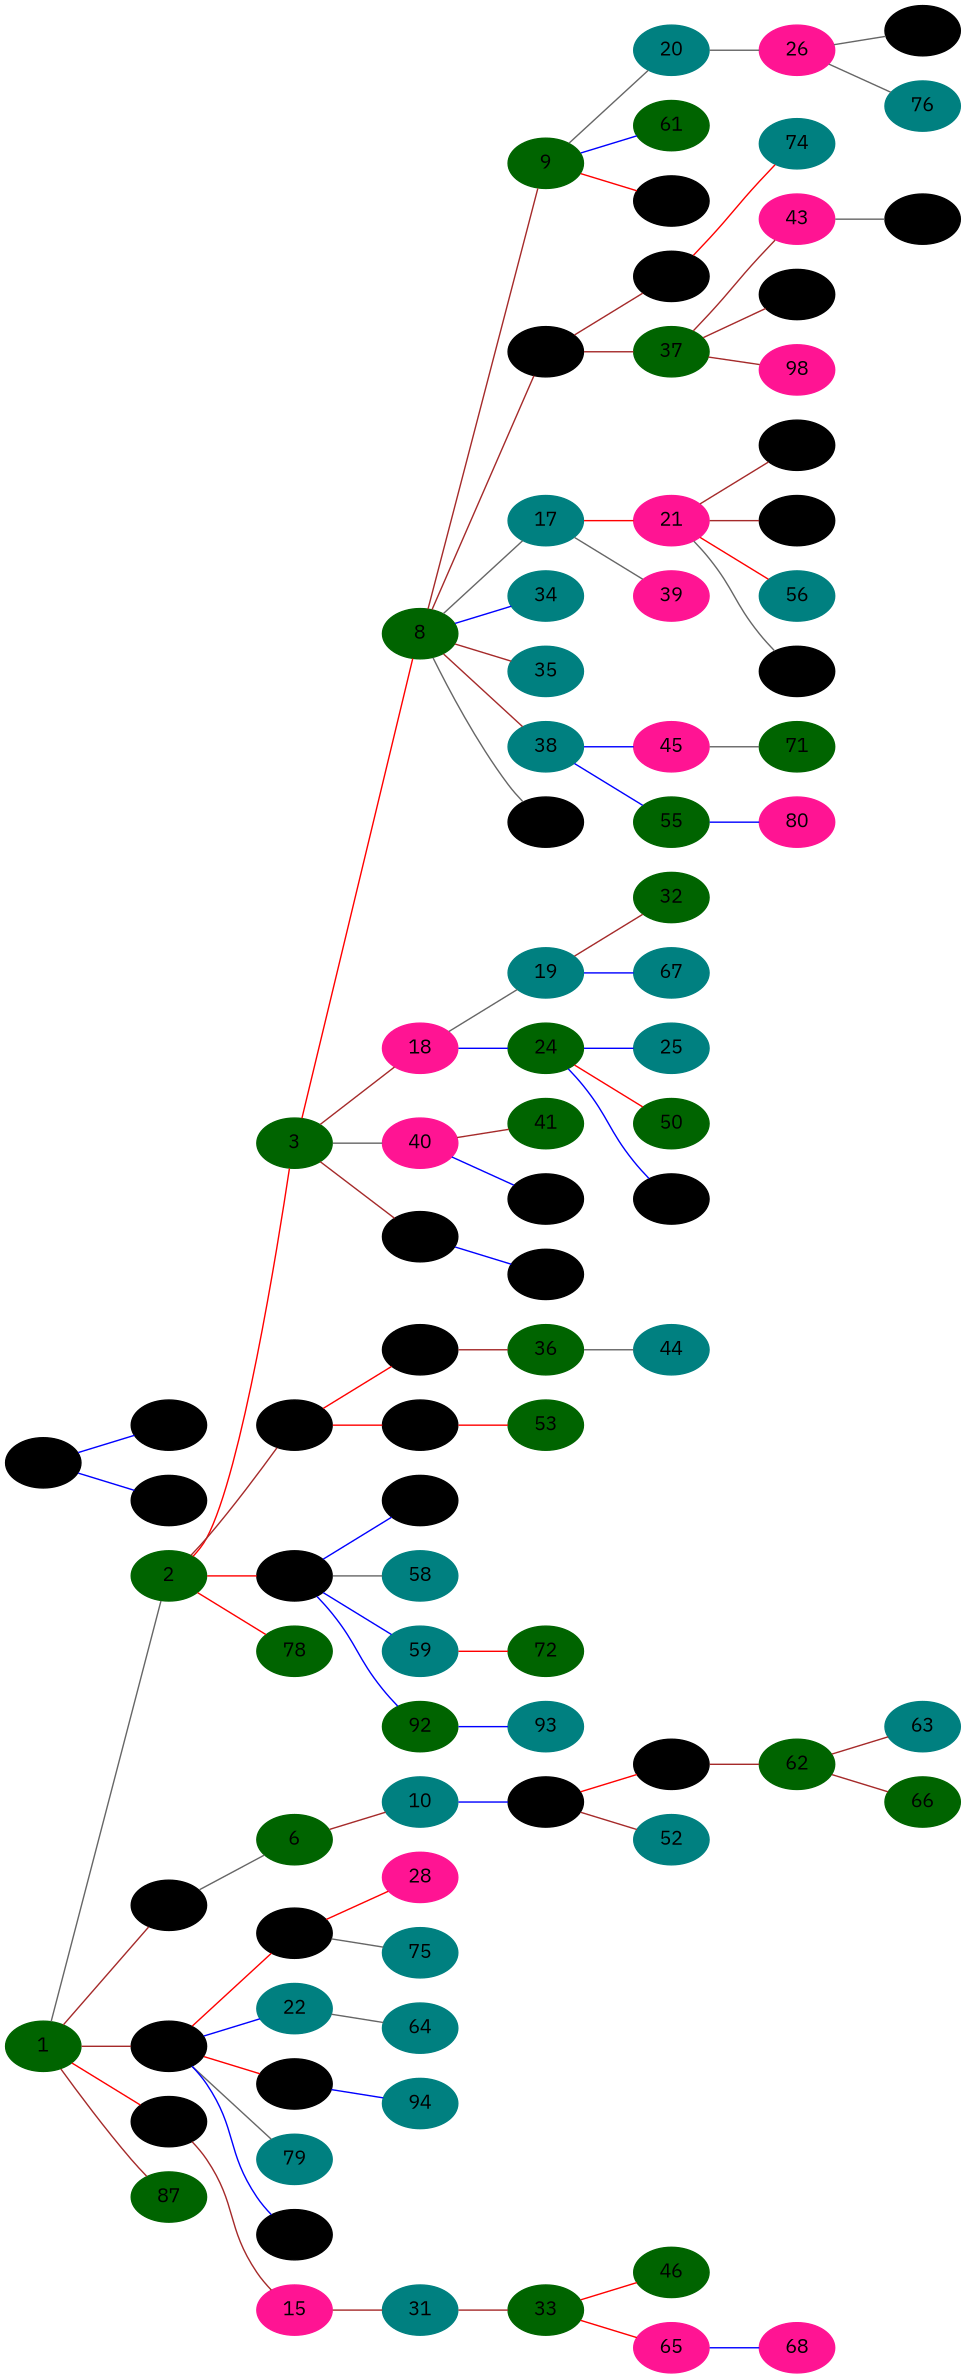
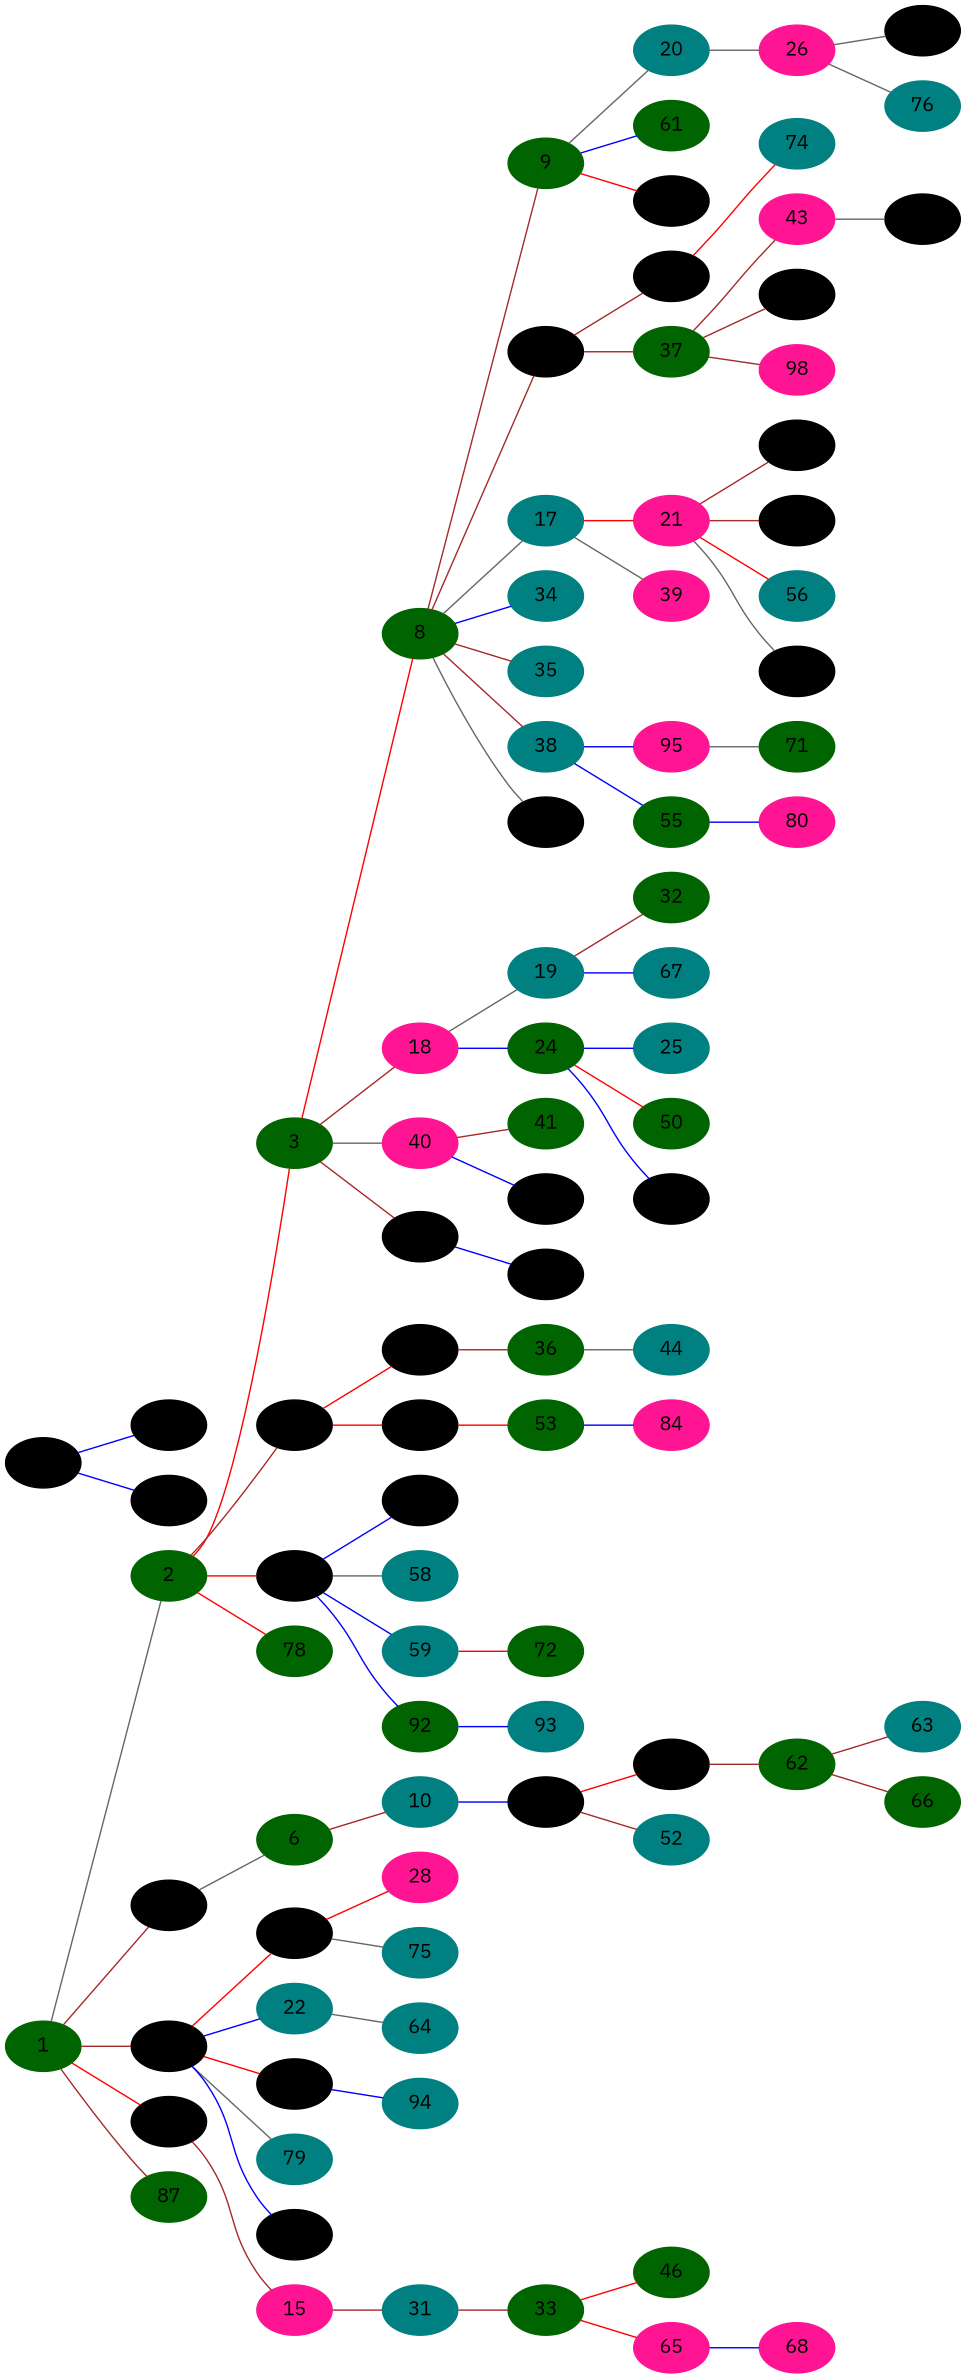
(671, 747) -> (671, 747)
none -> (671, 1425)
